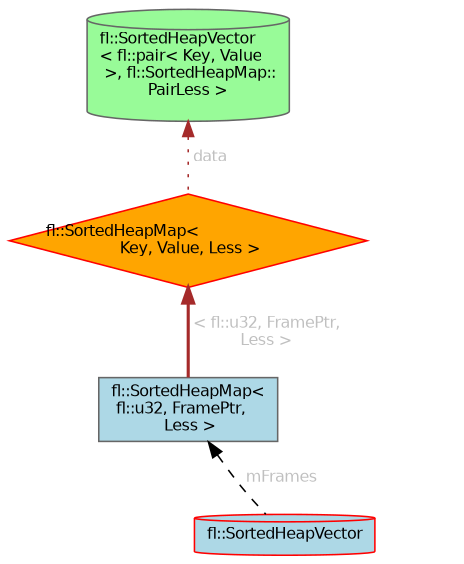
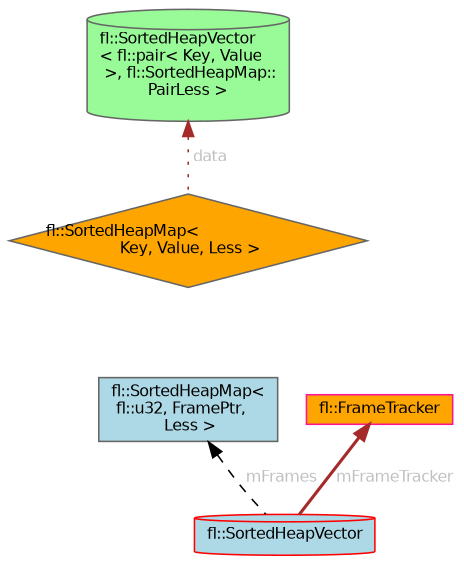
(188, 241) -> (188, 241)
(188, 340) -> none
none -> (380, 410)
